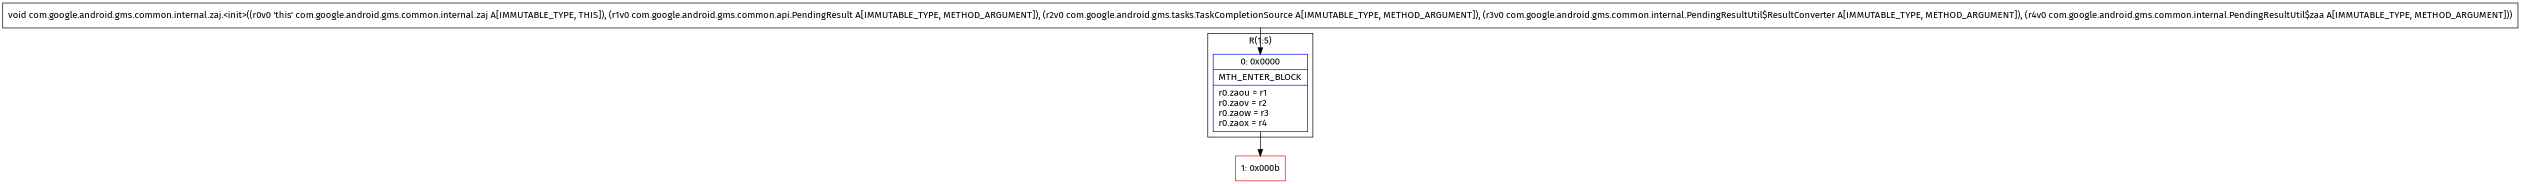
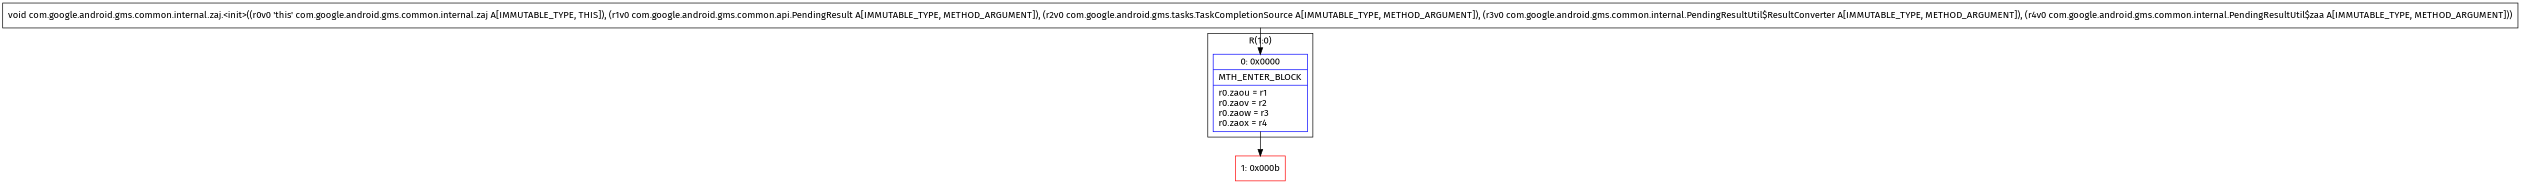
(1260, 41) -> (1260, 41)
